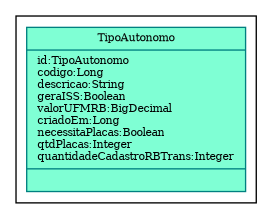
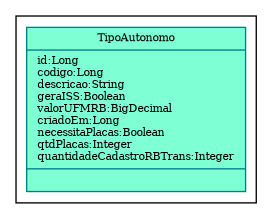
(83, 61) -> (58, 61)
